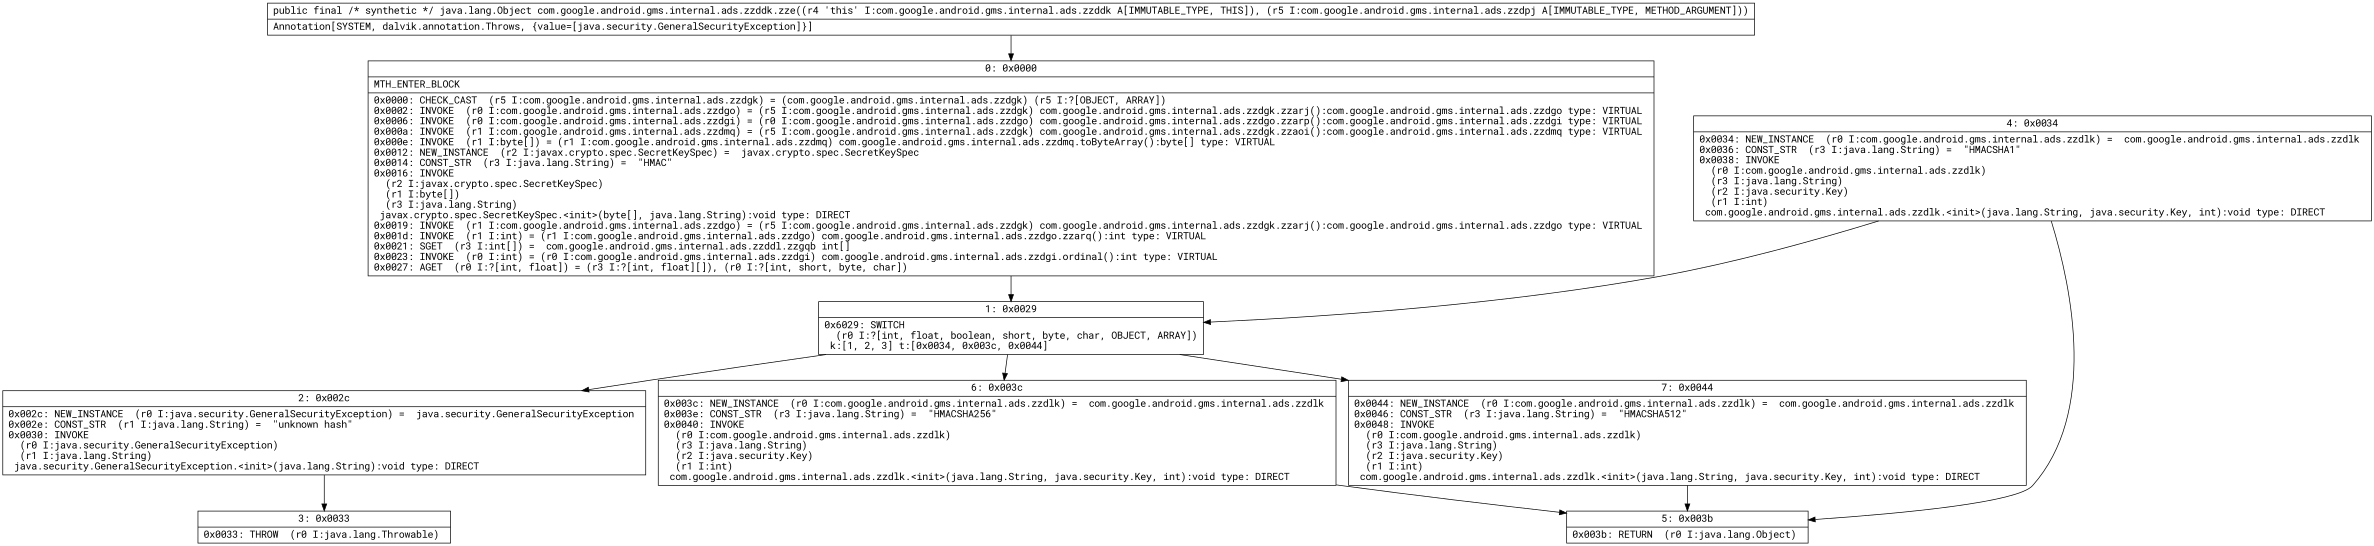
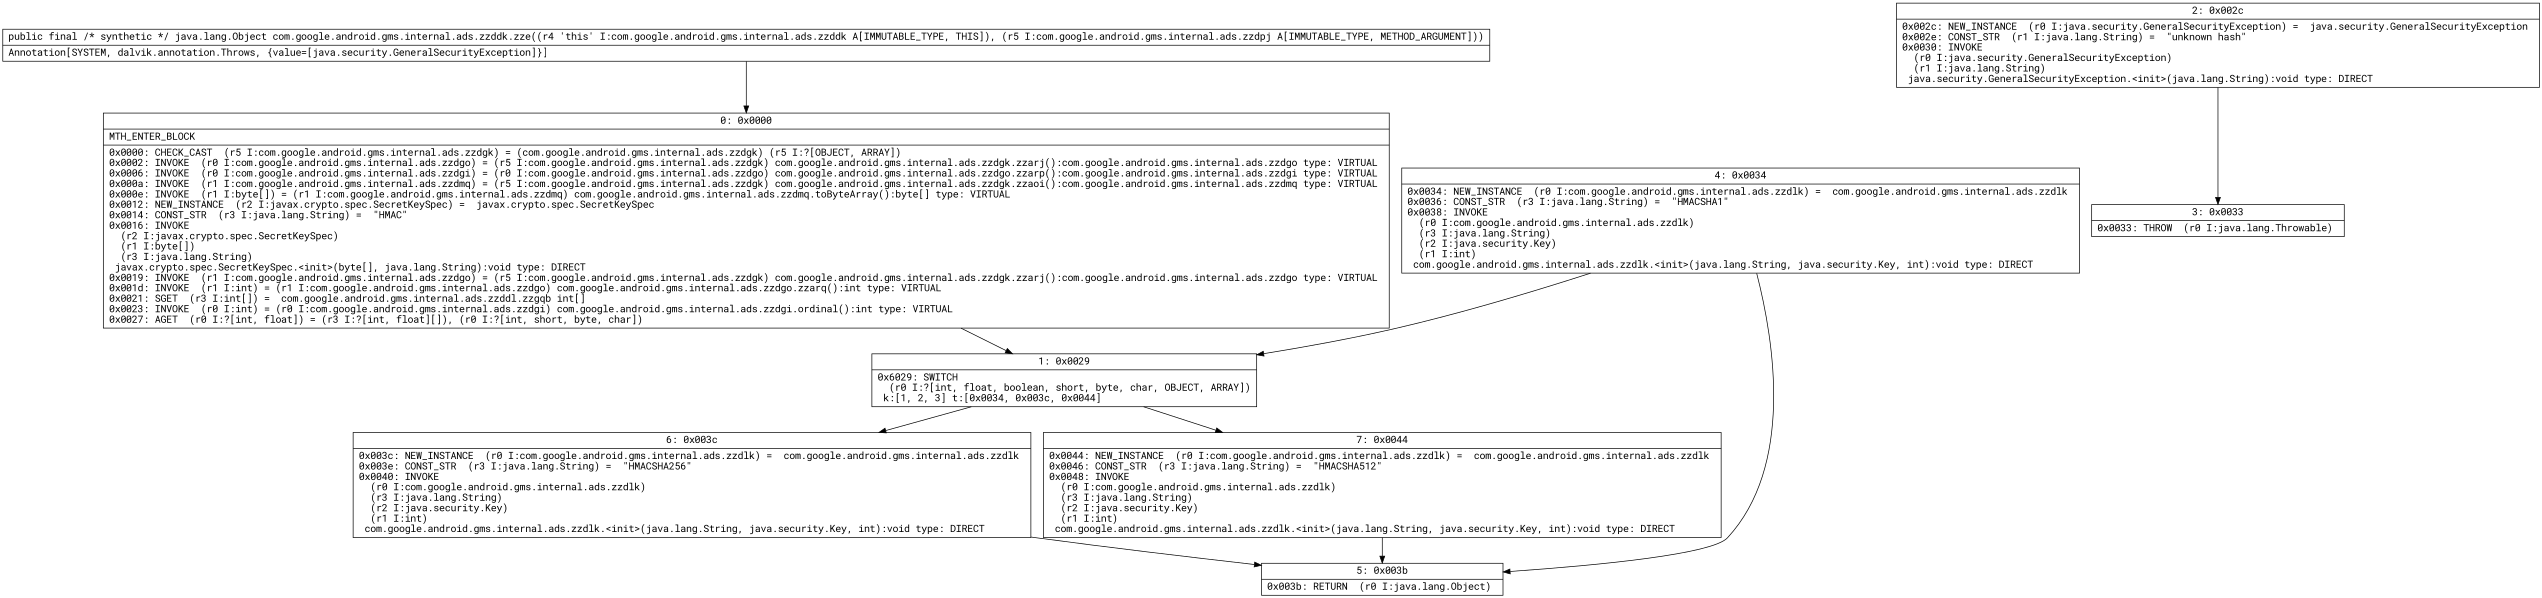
(707, 372) -> none
